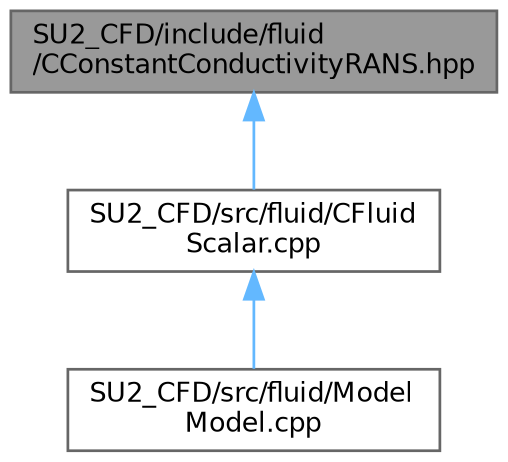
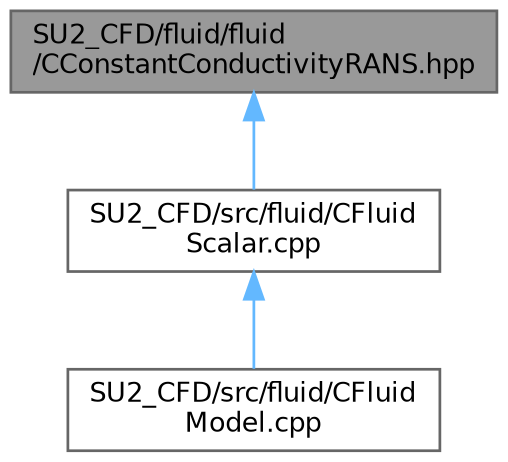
(254, 52) -> (254, 52)
(254, 410) -> (254, 410)
